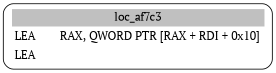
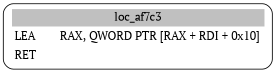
(37, 55) -> (38, 55)
